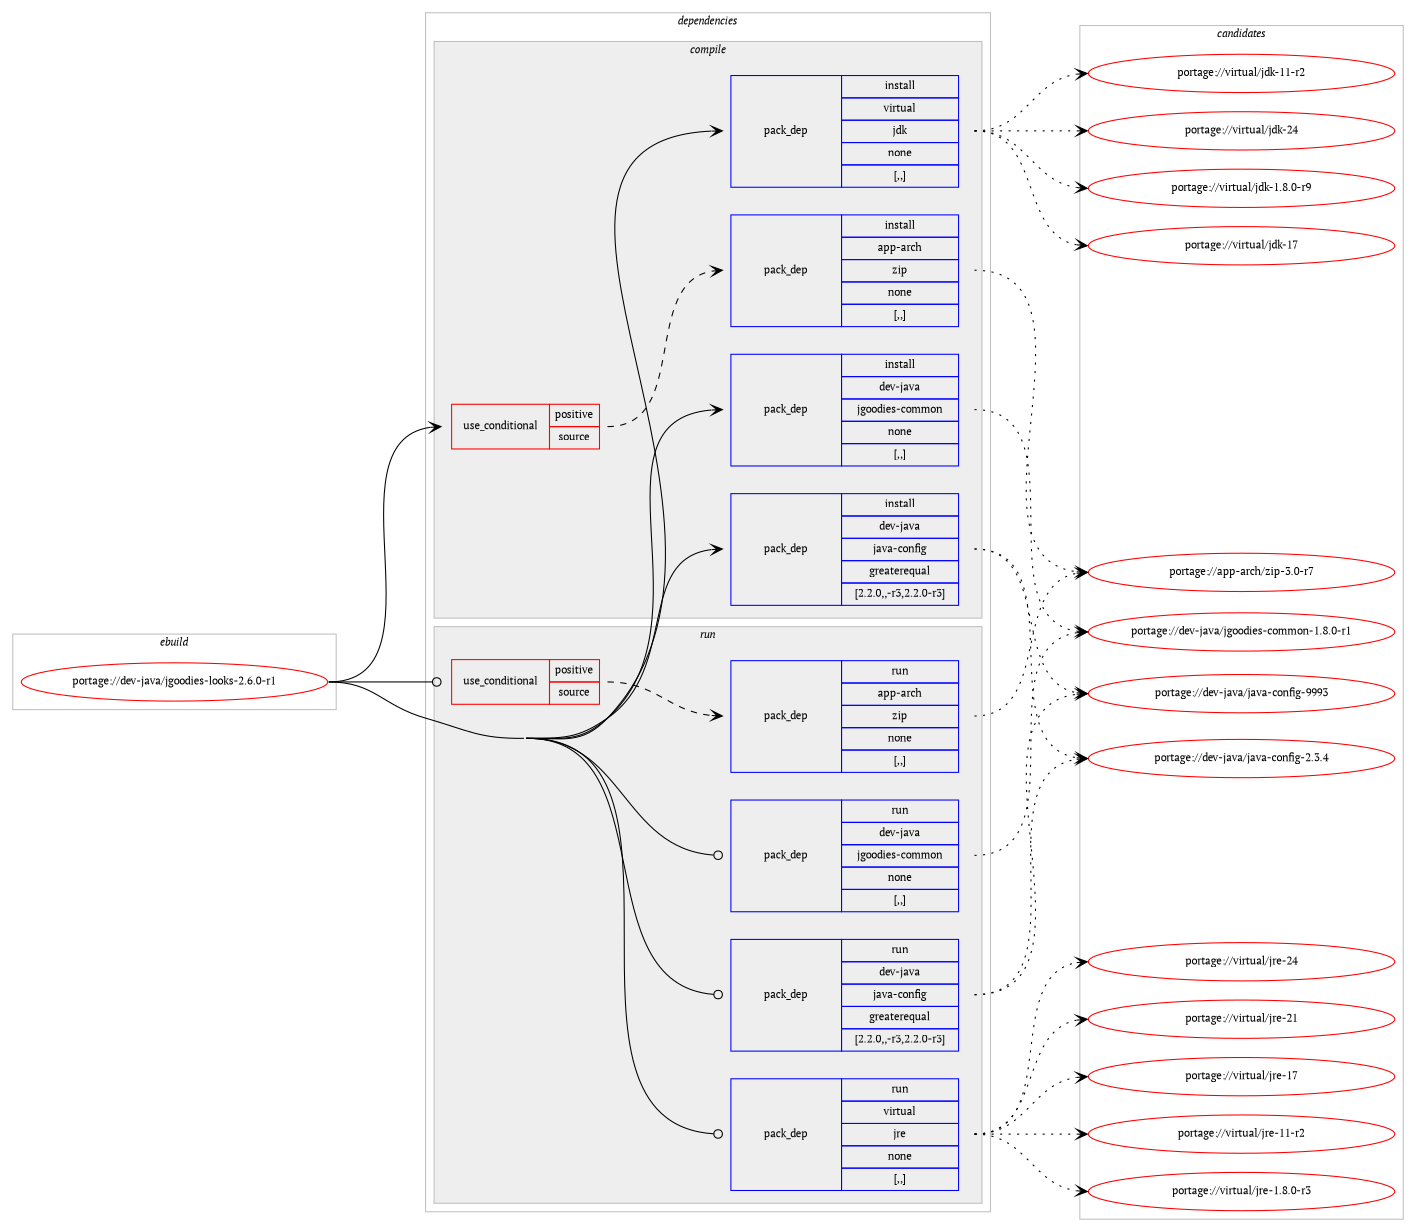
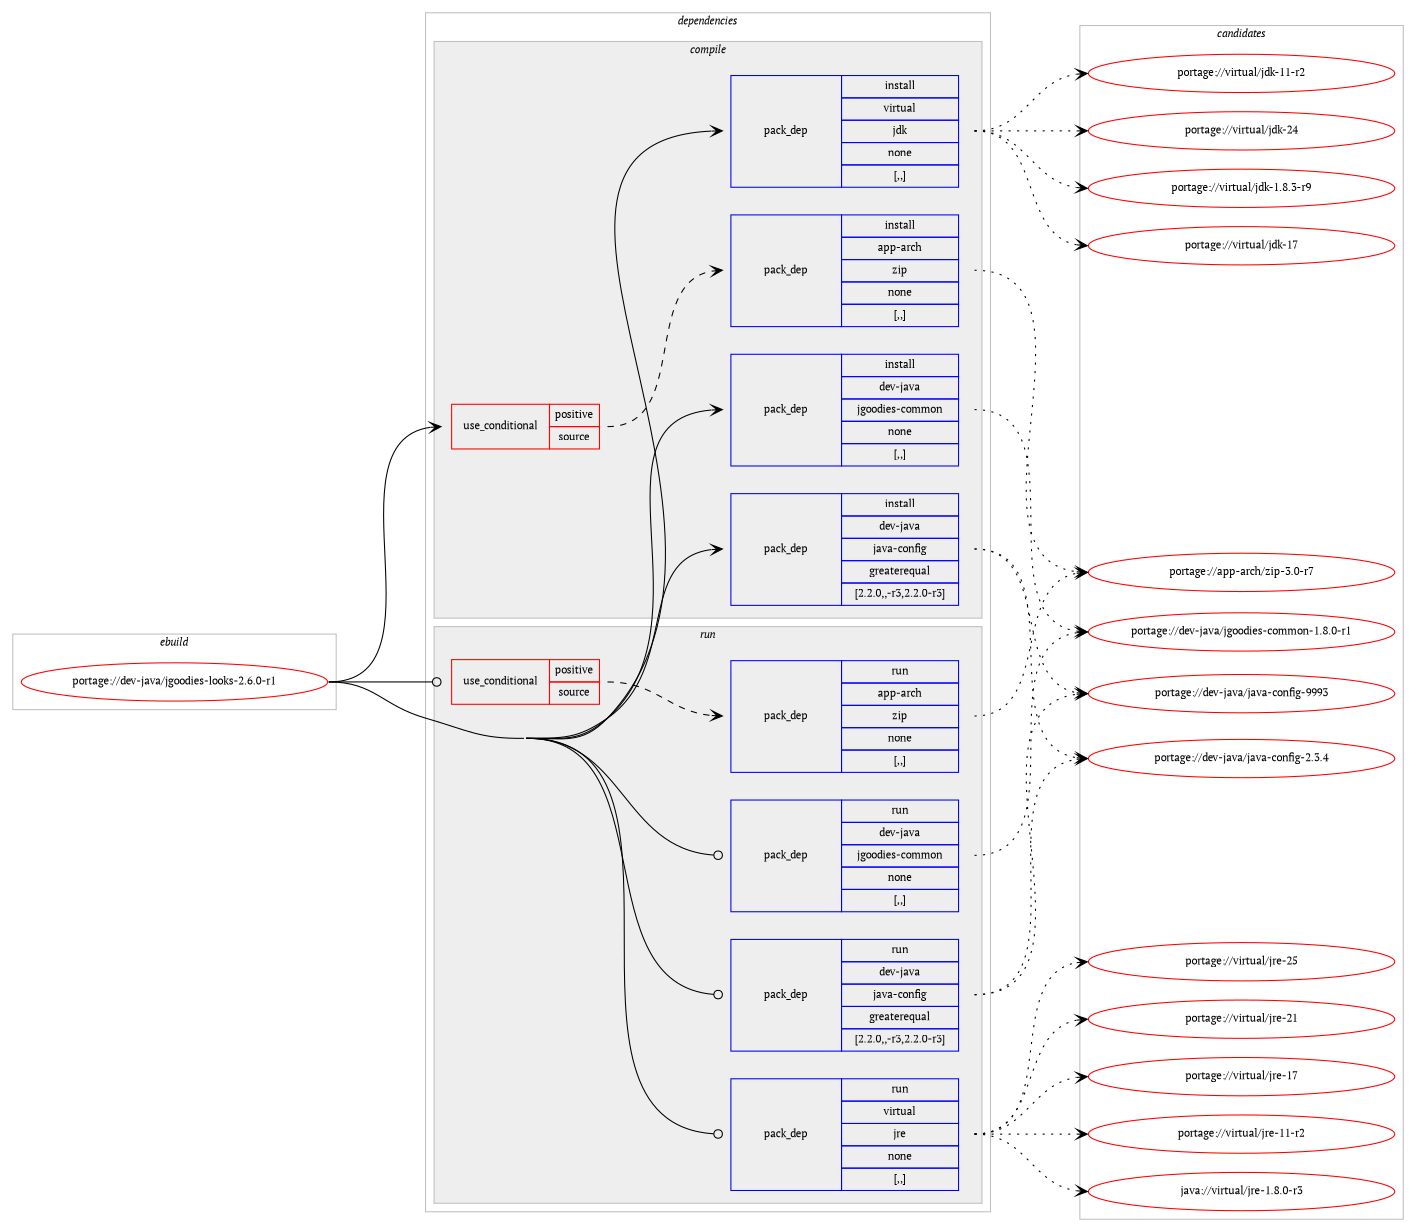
(1242, 188) -> (1242, 188)
(1242, 962) -> (1242, 962)
(1242, 1192) -> (1242, 1192)
